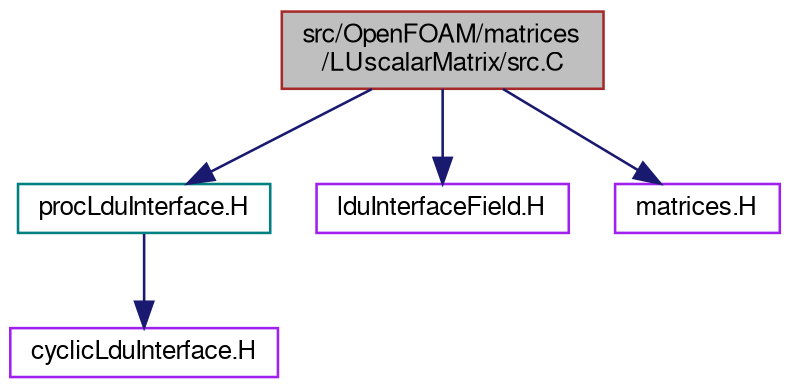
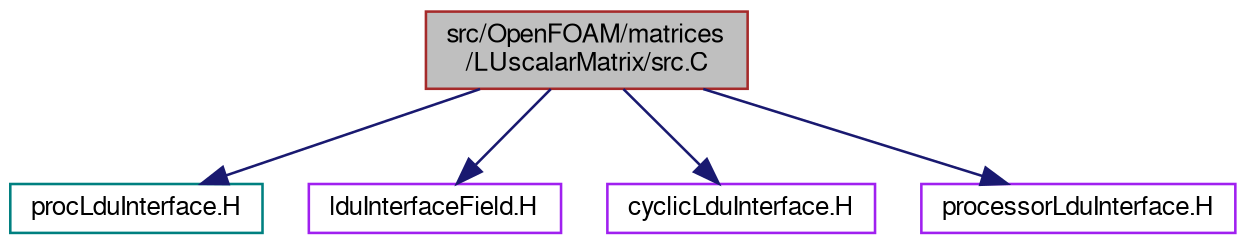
(697, 208) -> (1078, 208)
(144, 268) -> (662, 127)
